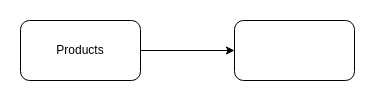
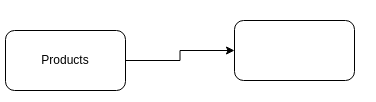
(81, 51) -> (66, 61)
